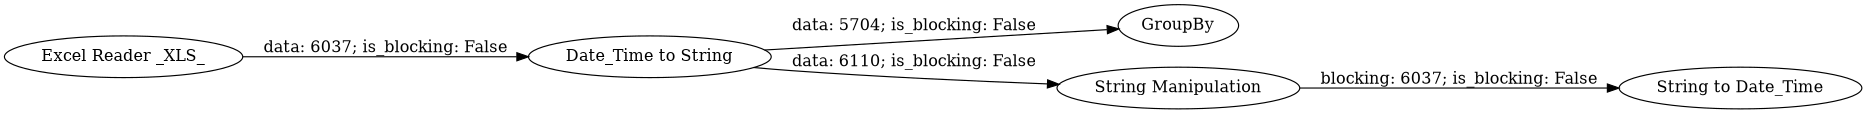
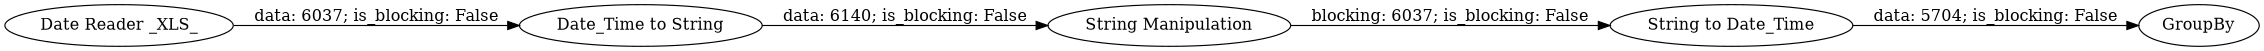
(936, 40) -> (1990, 25)
(124, 57) -> (119, 25)
(914, 62) -> (905, 17)
